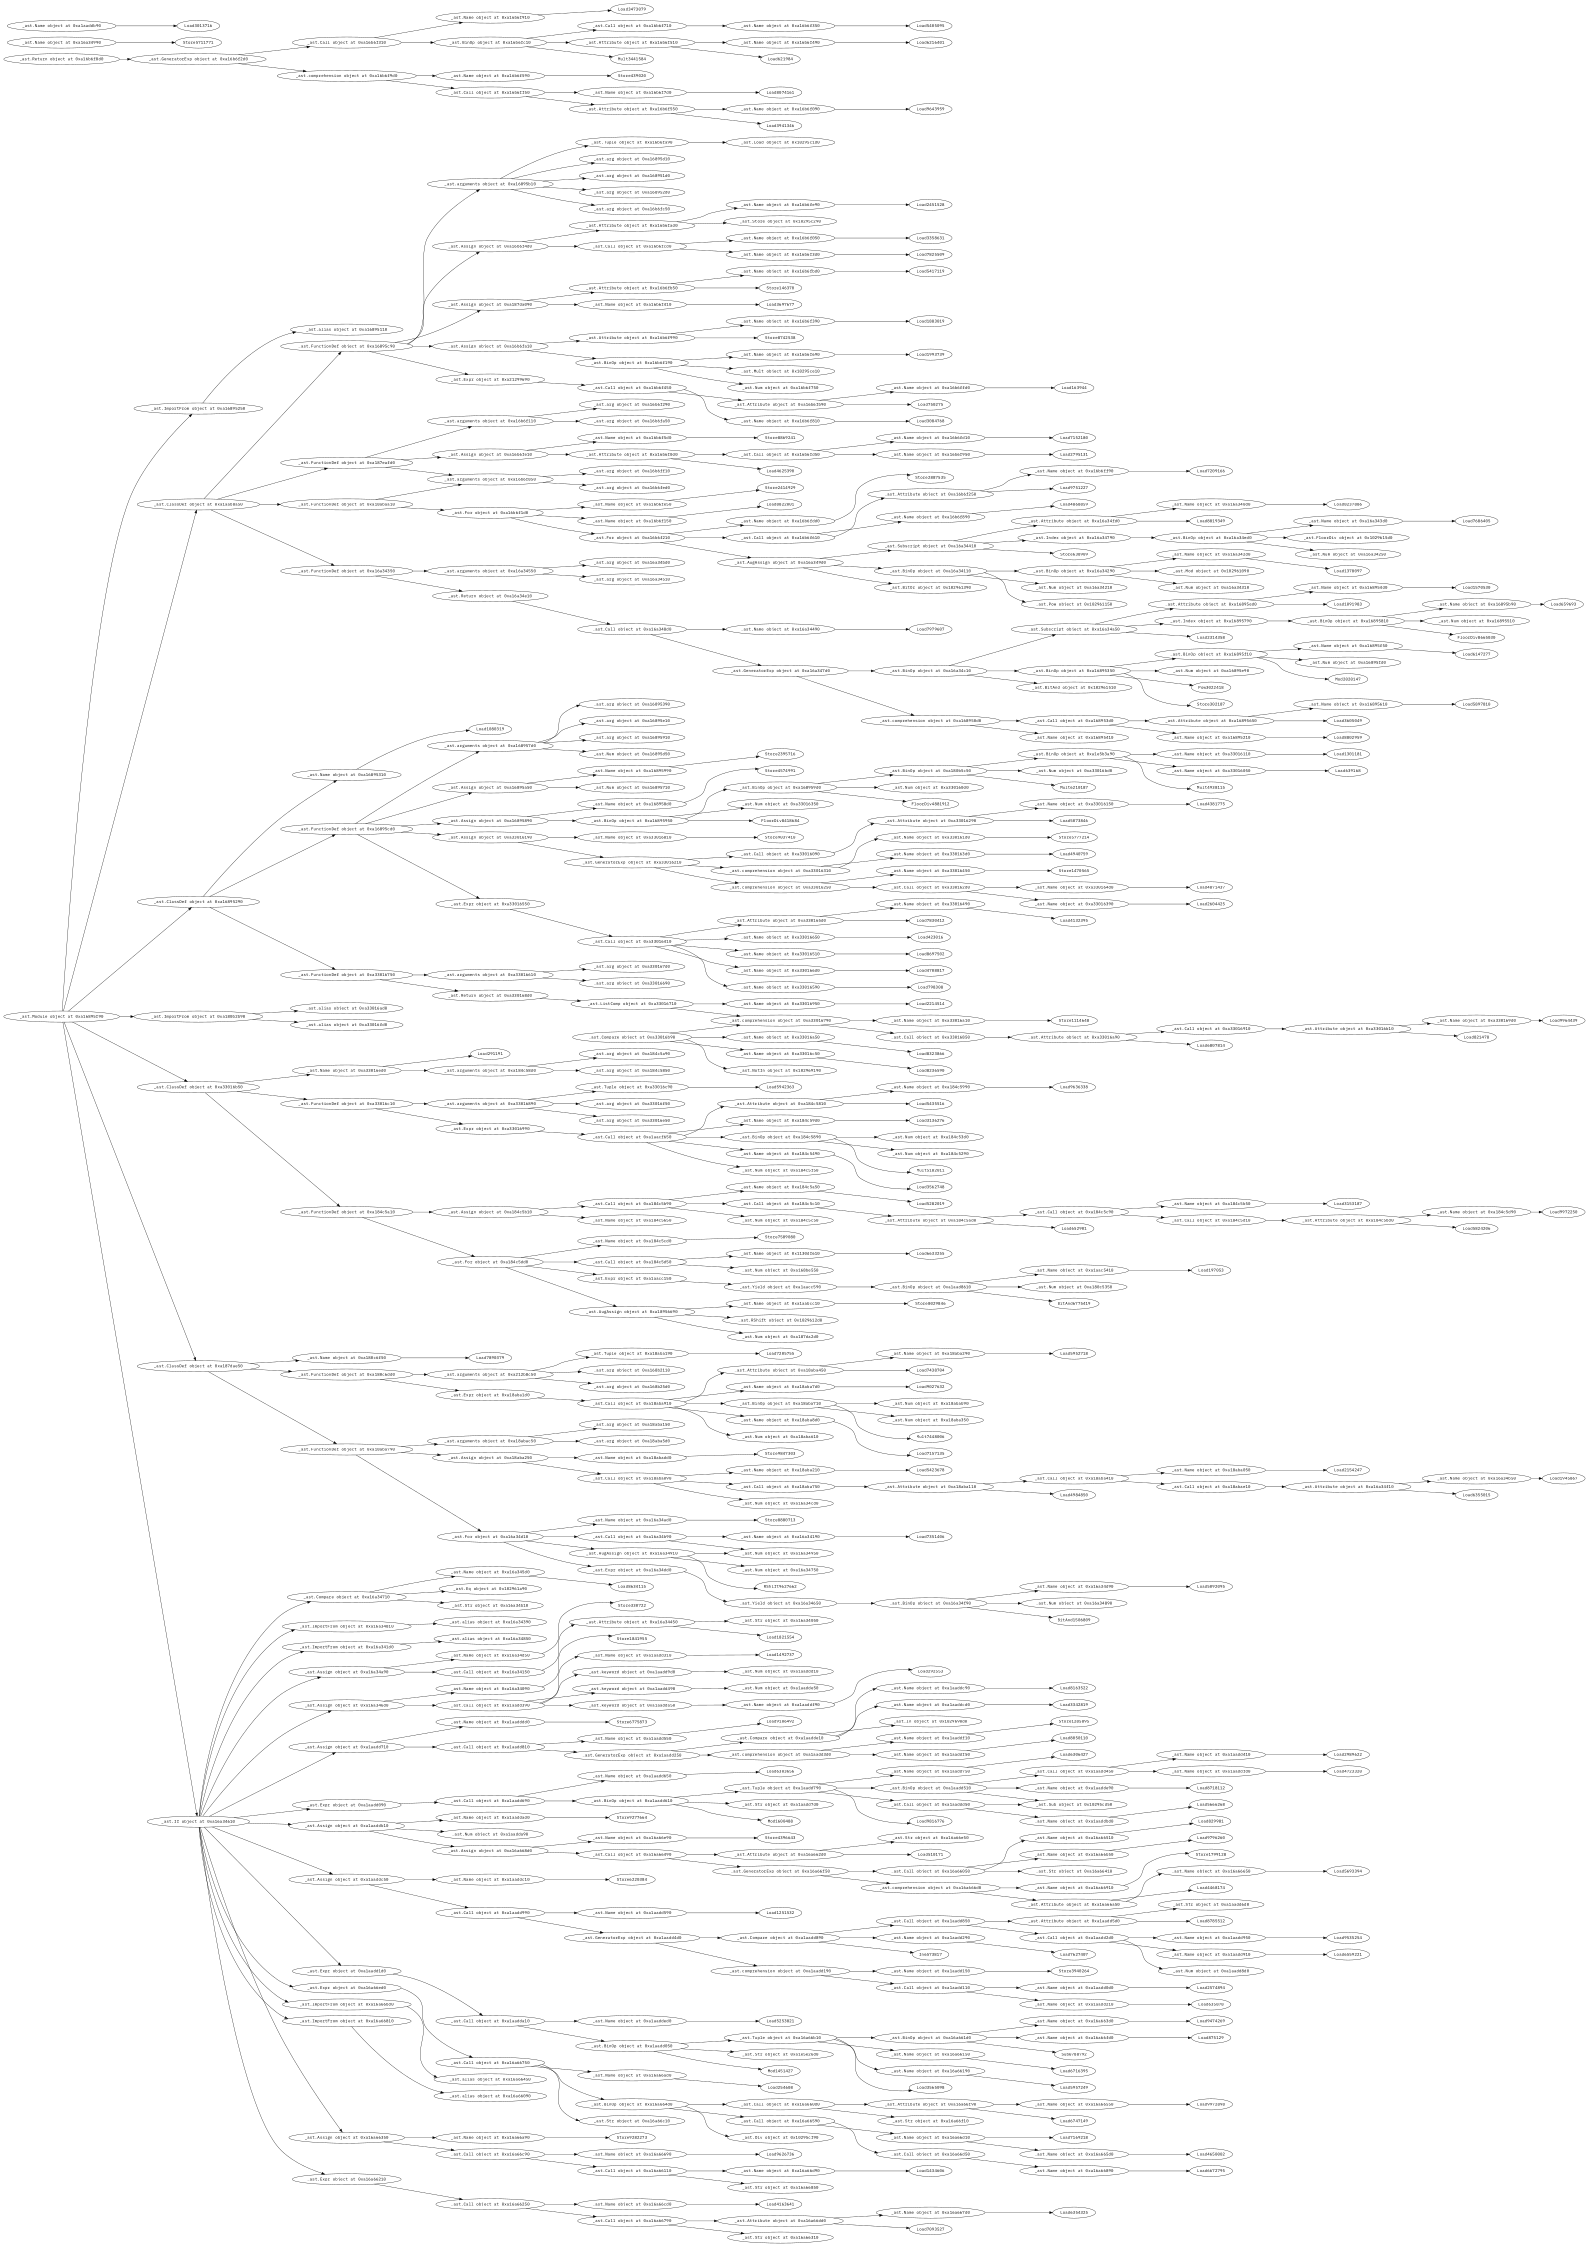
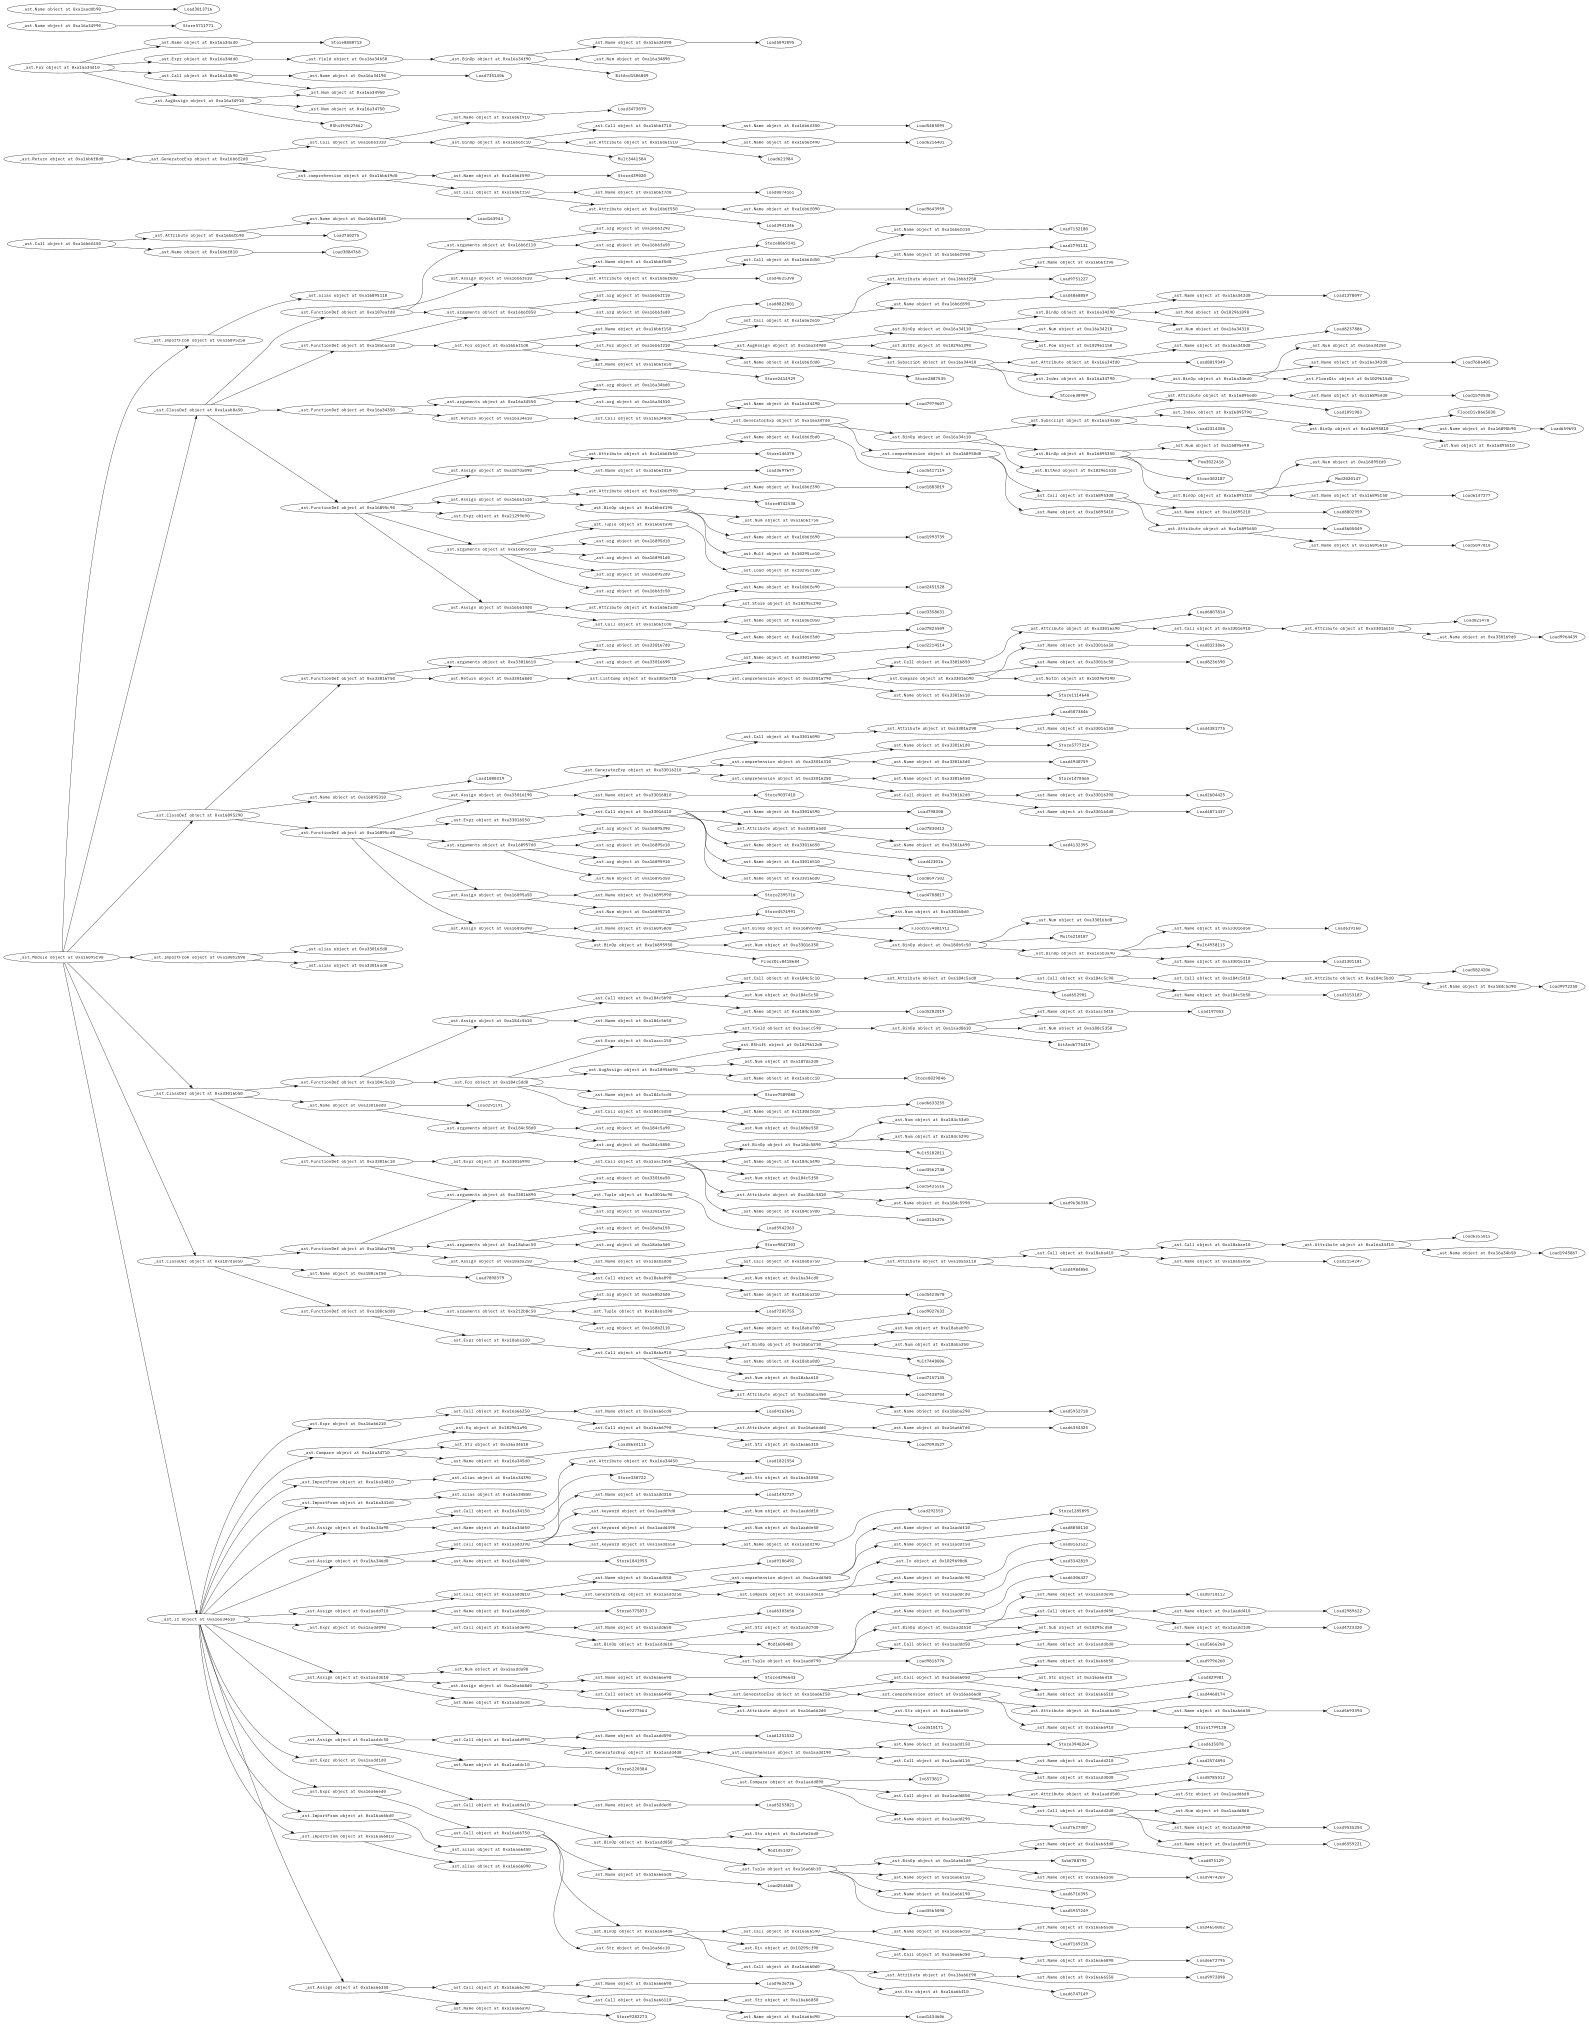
(560, 384) -> none
(1211, 471) -> none
(704, 1029) -> (859, 679)
(417, 1492) -> (417, 1222)
